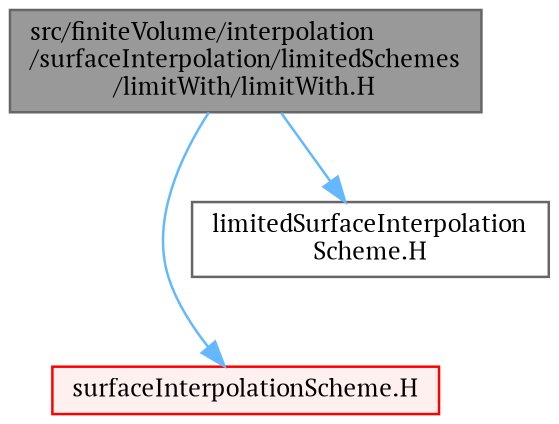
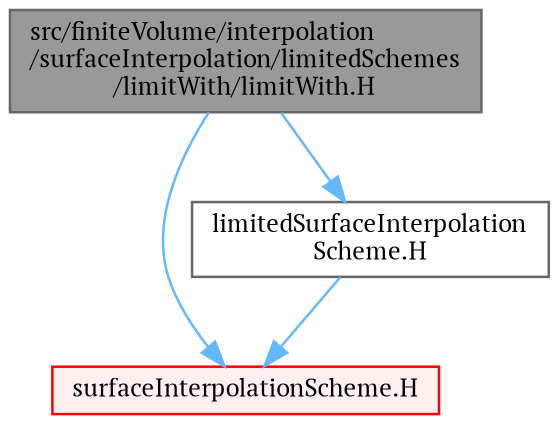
none -> (311, 312)
